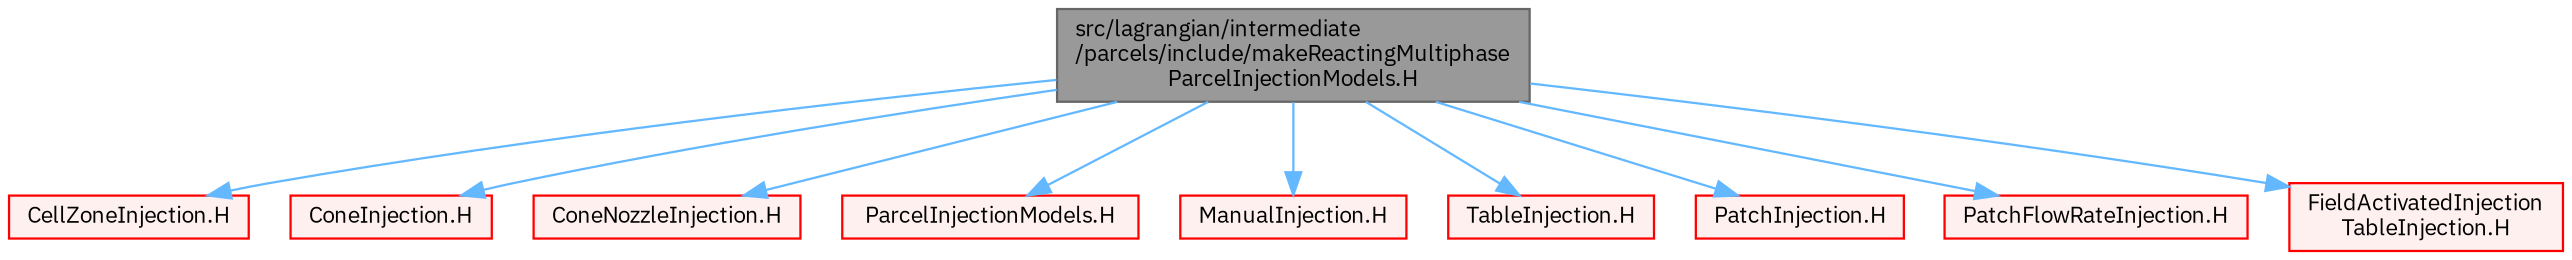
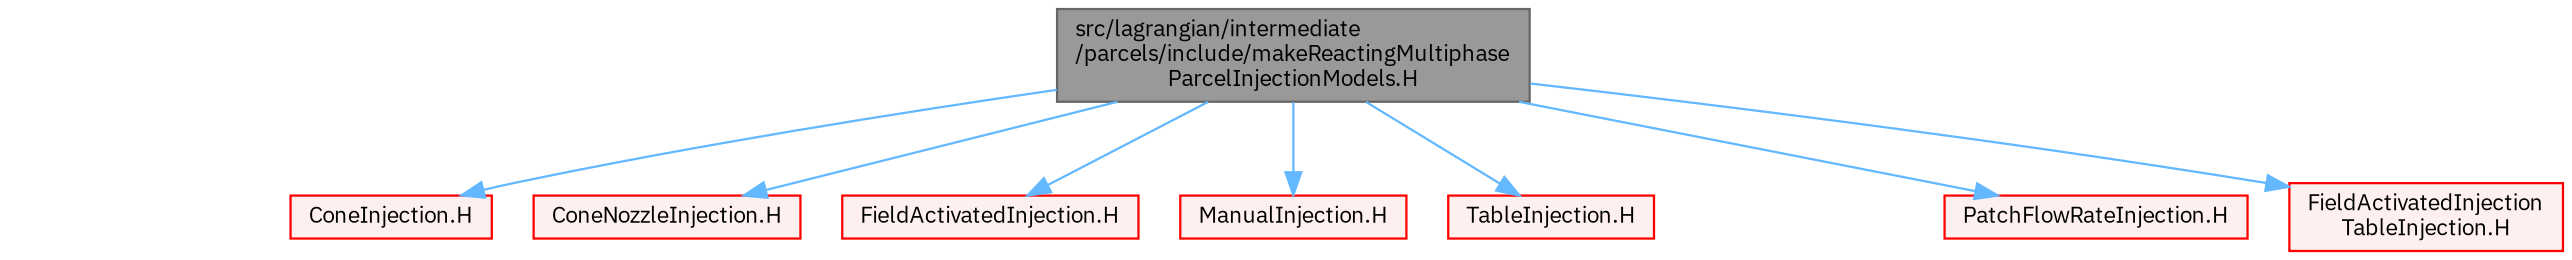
(129, 217) -> none
(990, 217) -> (990, 217)
(1800, 217) -> none
